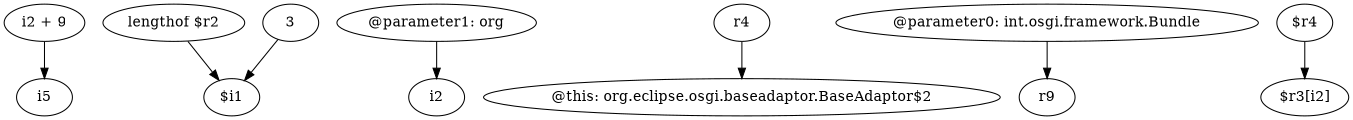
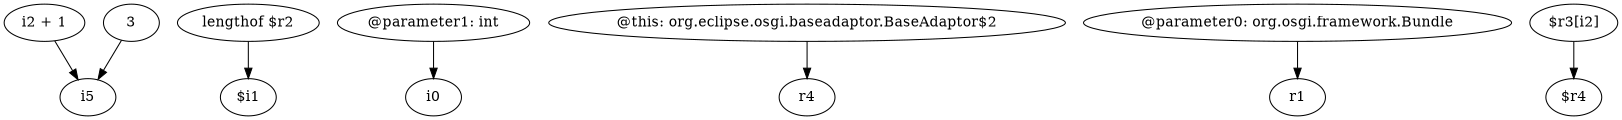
(44, 23) -> (44, 23)
(437, 23) -> (434, 23)
(1047, 23) -> (1298, 23)
(742, 55) -> (807, 55)
(1305, 55) -> (1574, 55)
(265, 56) -> (113, 55)
(437, 97) -> (434, 97)
(1047, 97) -> (1298, 97)
